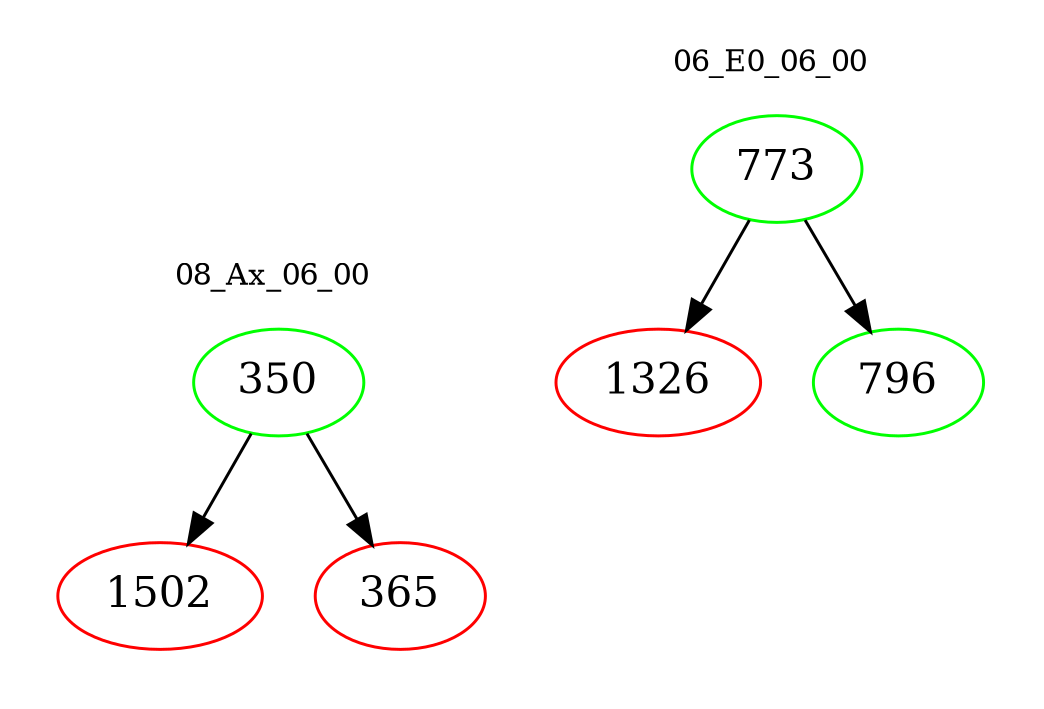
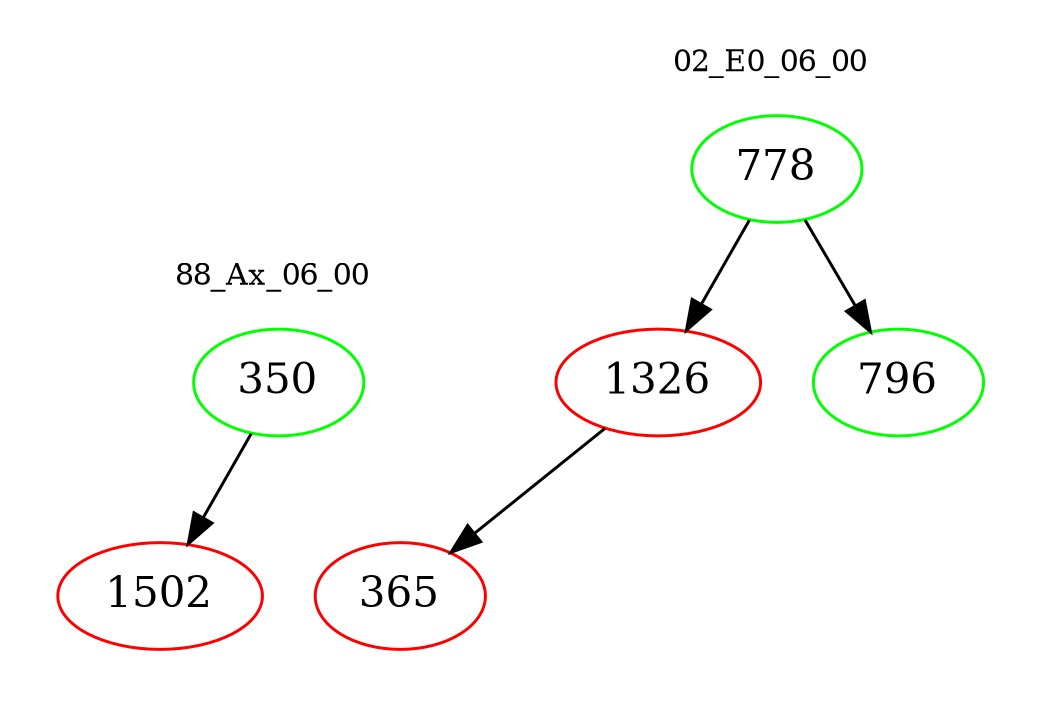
(771, 64) -> (771, 64)
(777, 169) -> (777, 169)
(273, 277) -> (273, 277)
(332, 476) -> (540, 481)
